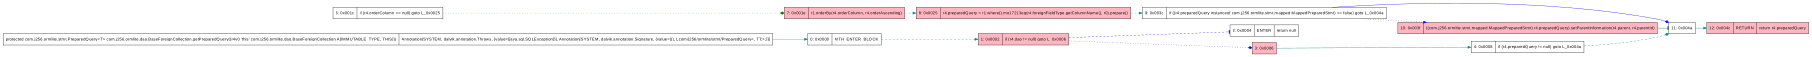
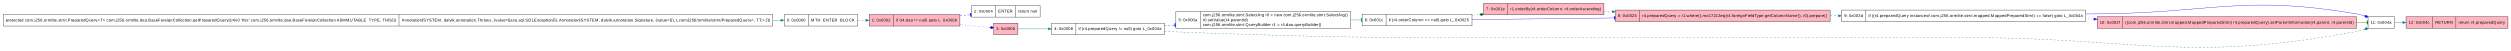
none -> (1543, 19)
none -> (1263, 20)
